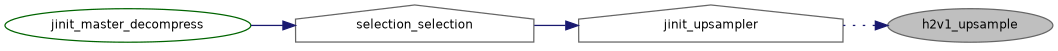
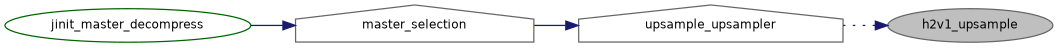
(415, 25) -> (415, 25)
(711, 25) -> (711, 25)
